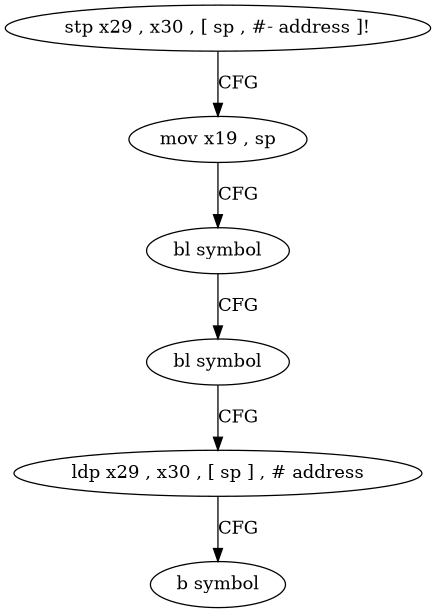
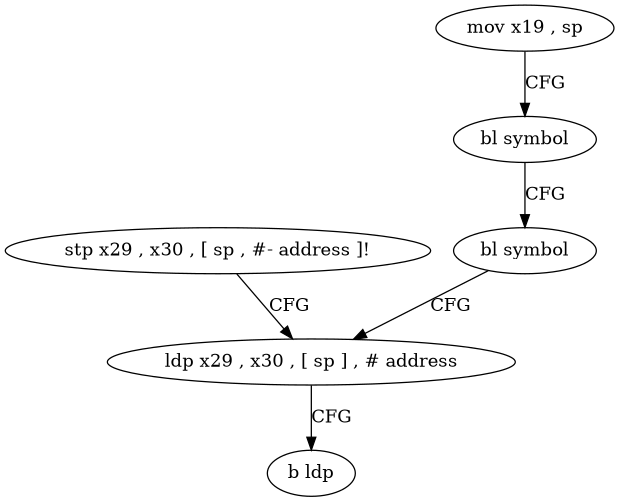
(218, 77) -> (260, 301)
(218, 585) -> (311, 473)
